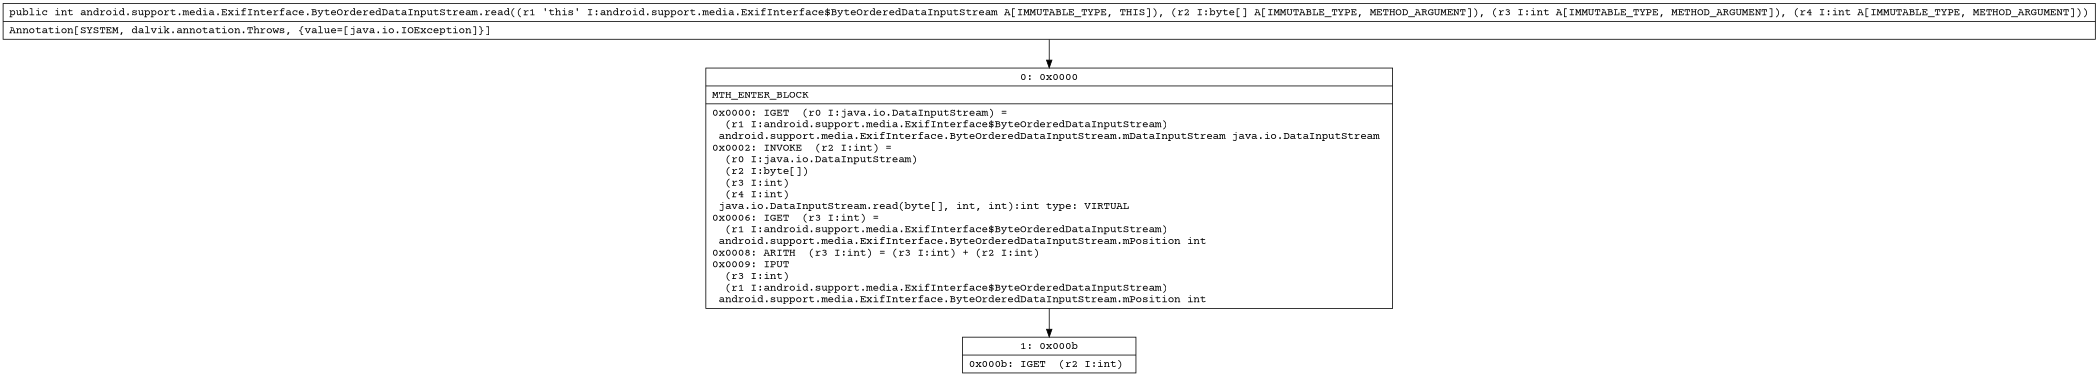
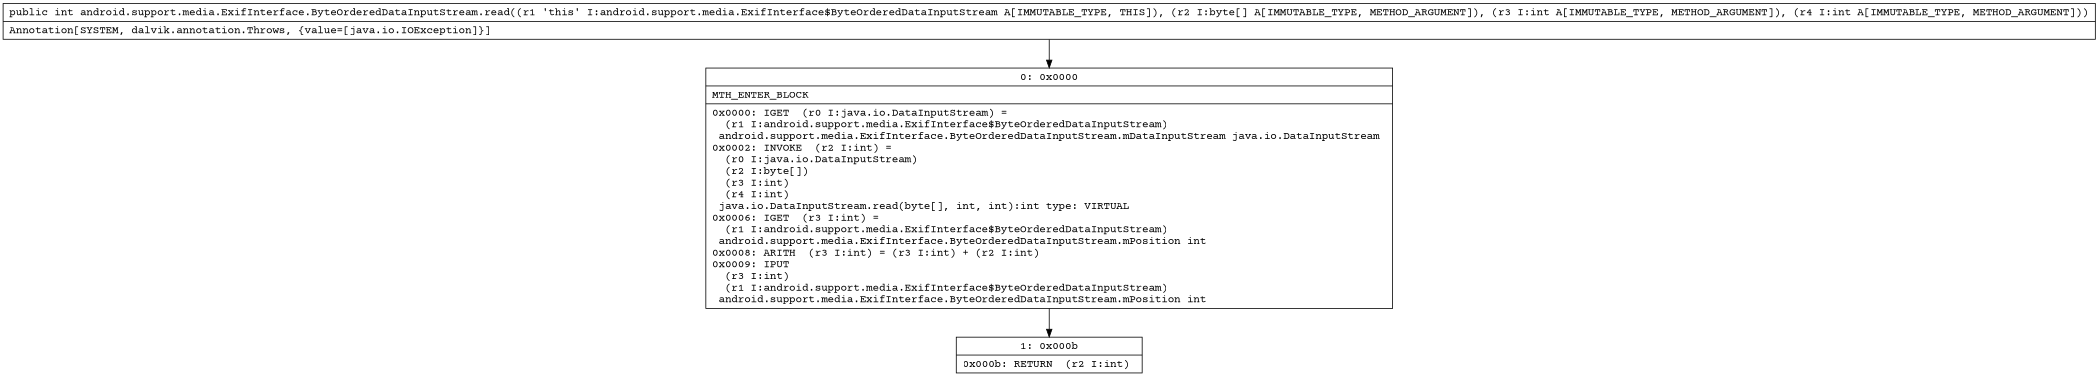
(1049, 364) -> (1049, 364)
